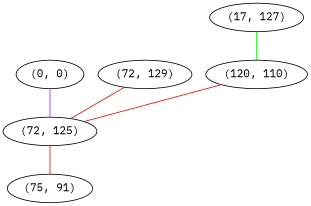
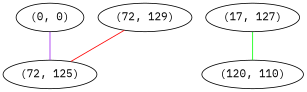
(153, 103) -> none
(50, 188) -> none
